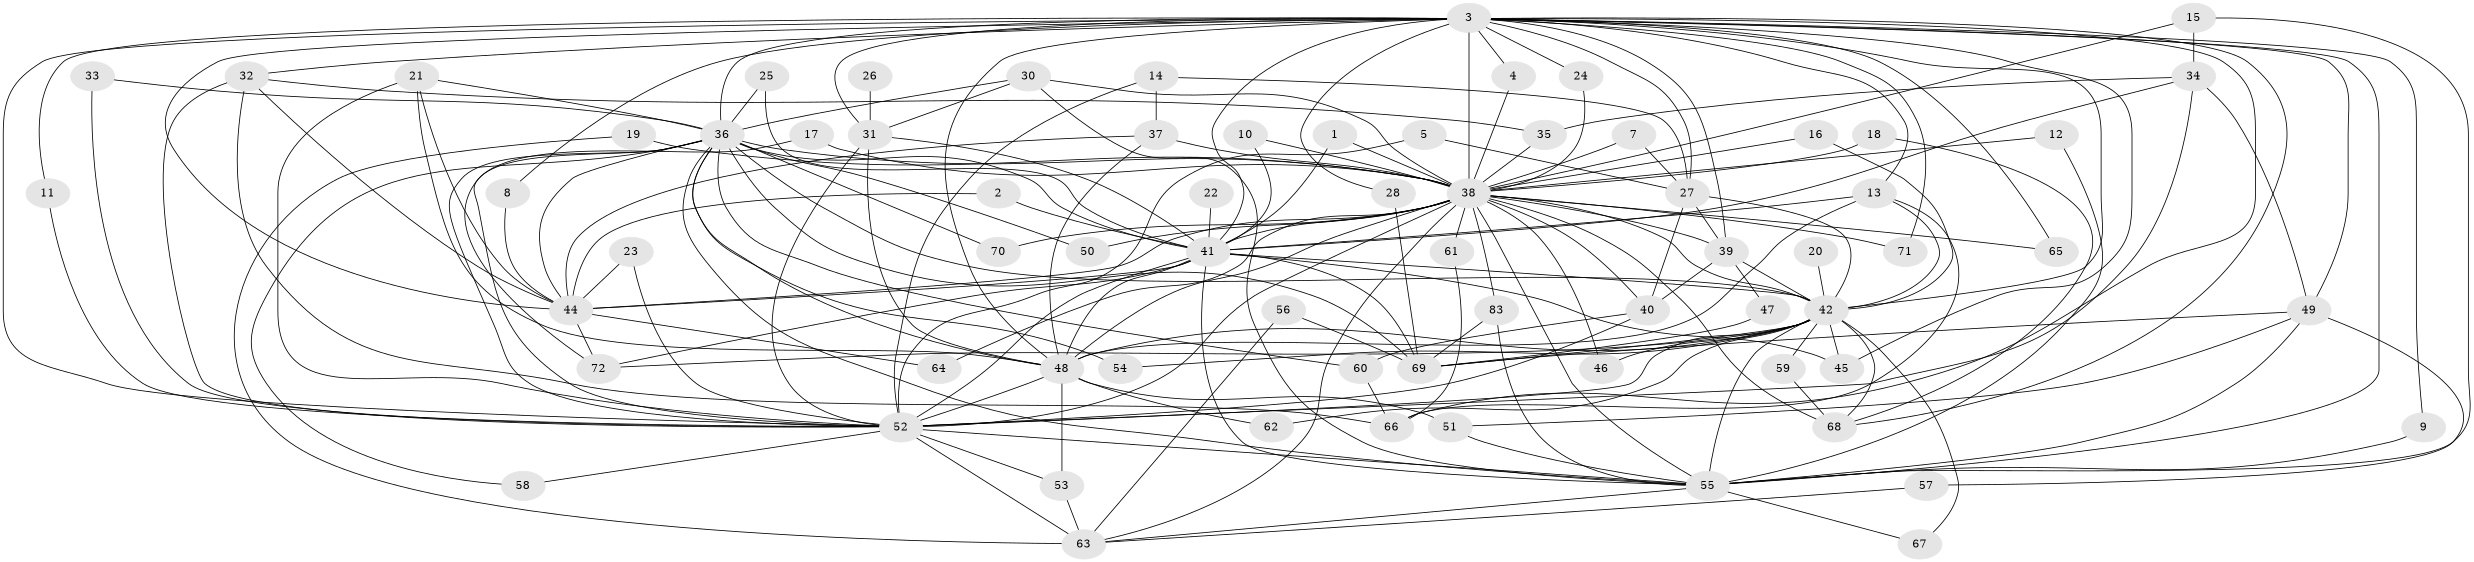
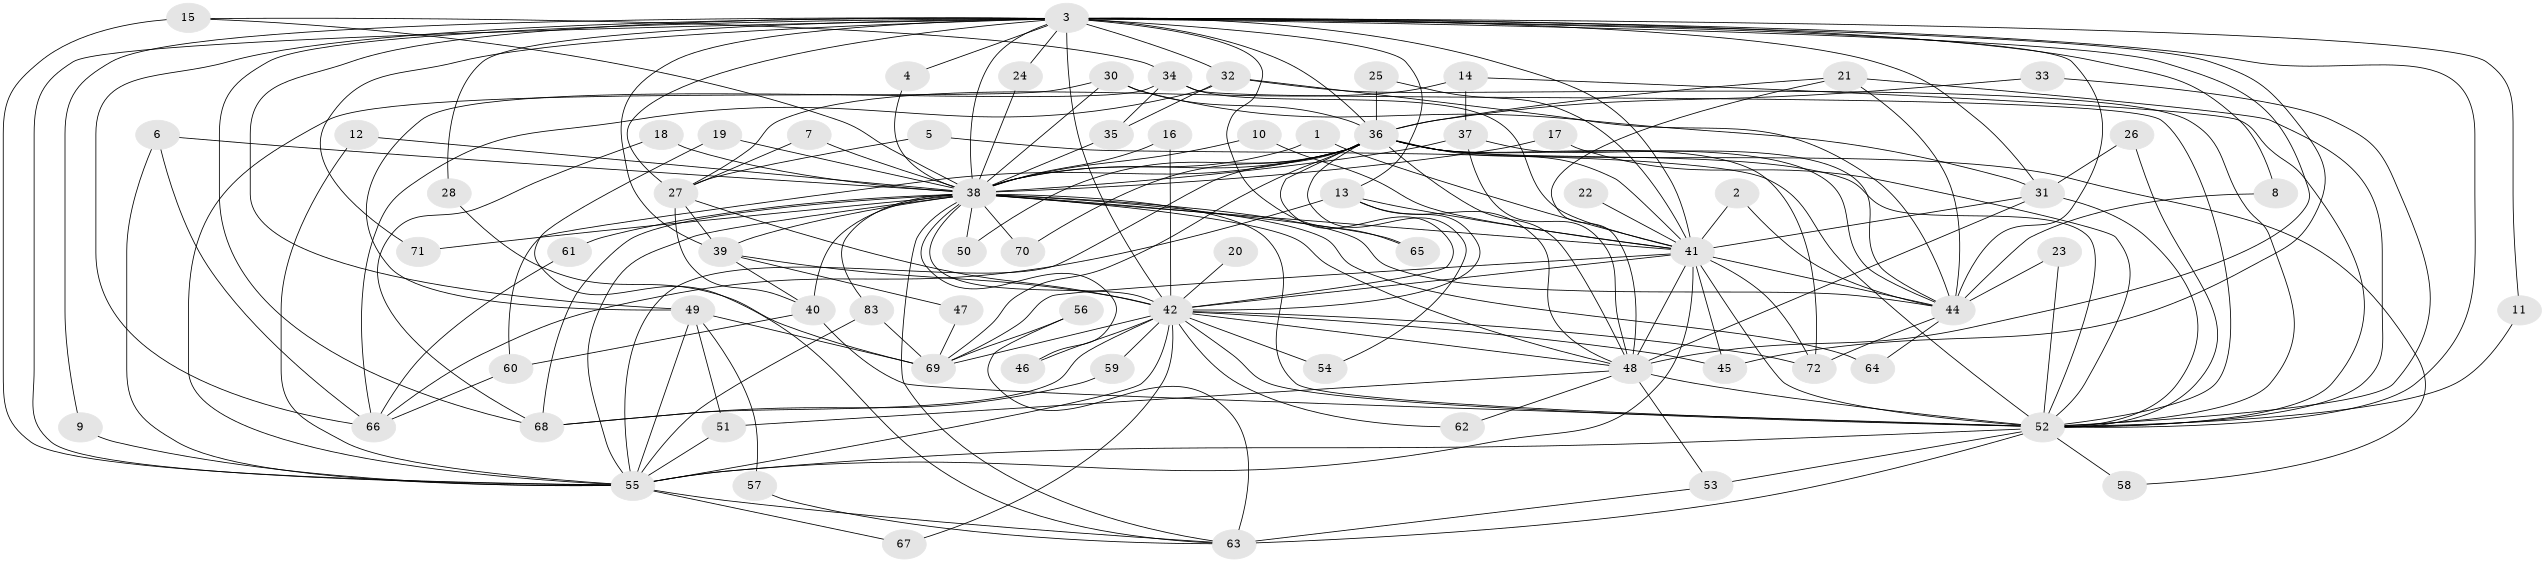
none -> (158, 135)
none -> (2217, 331)
